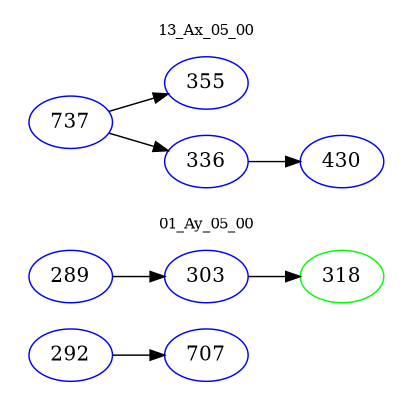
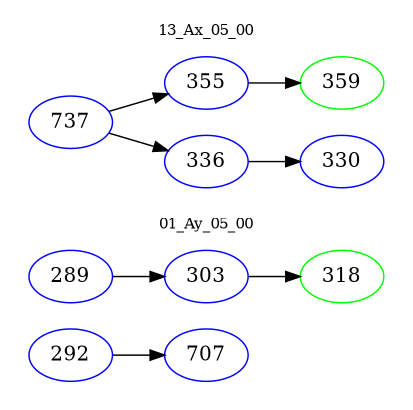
none -> (342, 83)
(342, 162) -> (342, 162)
